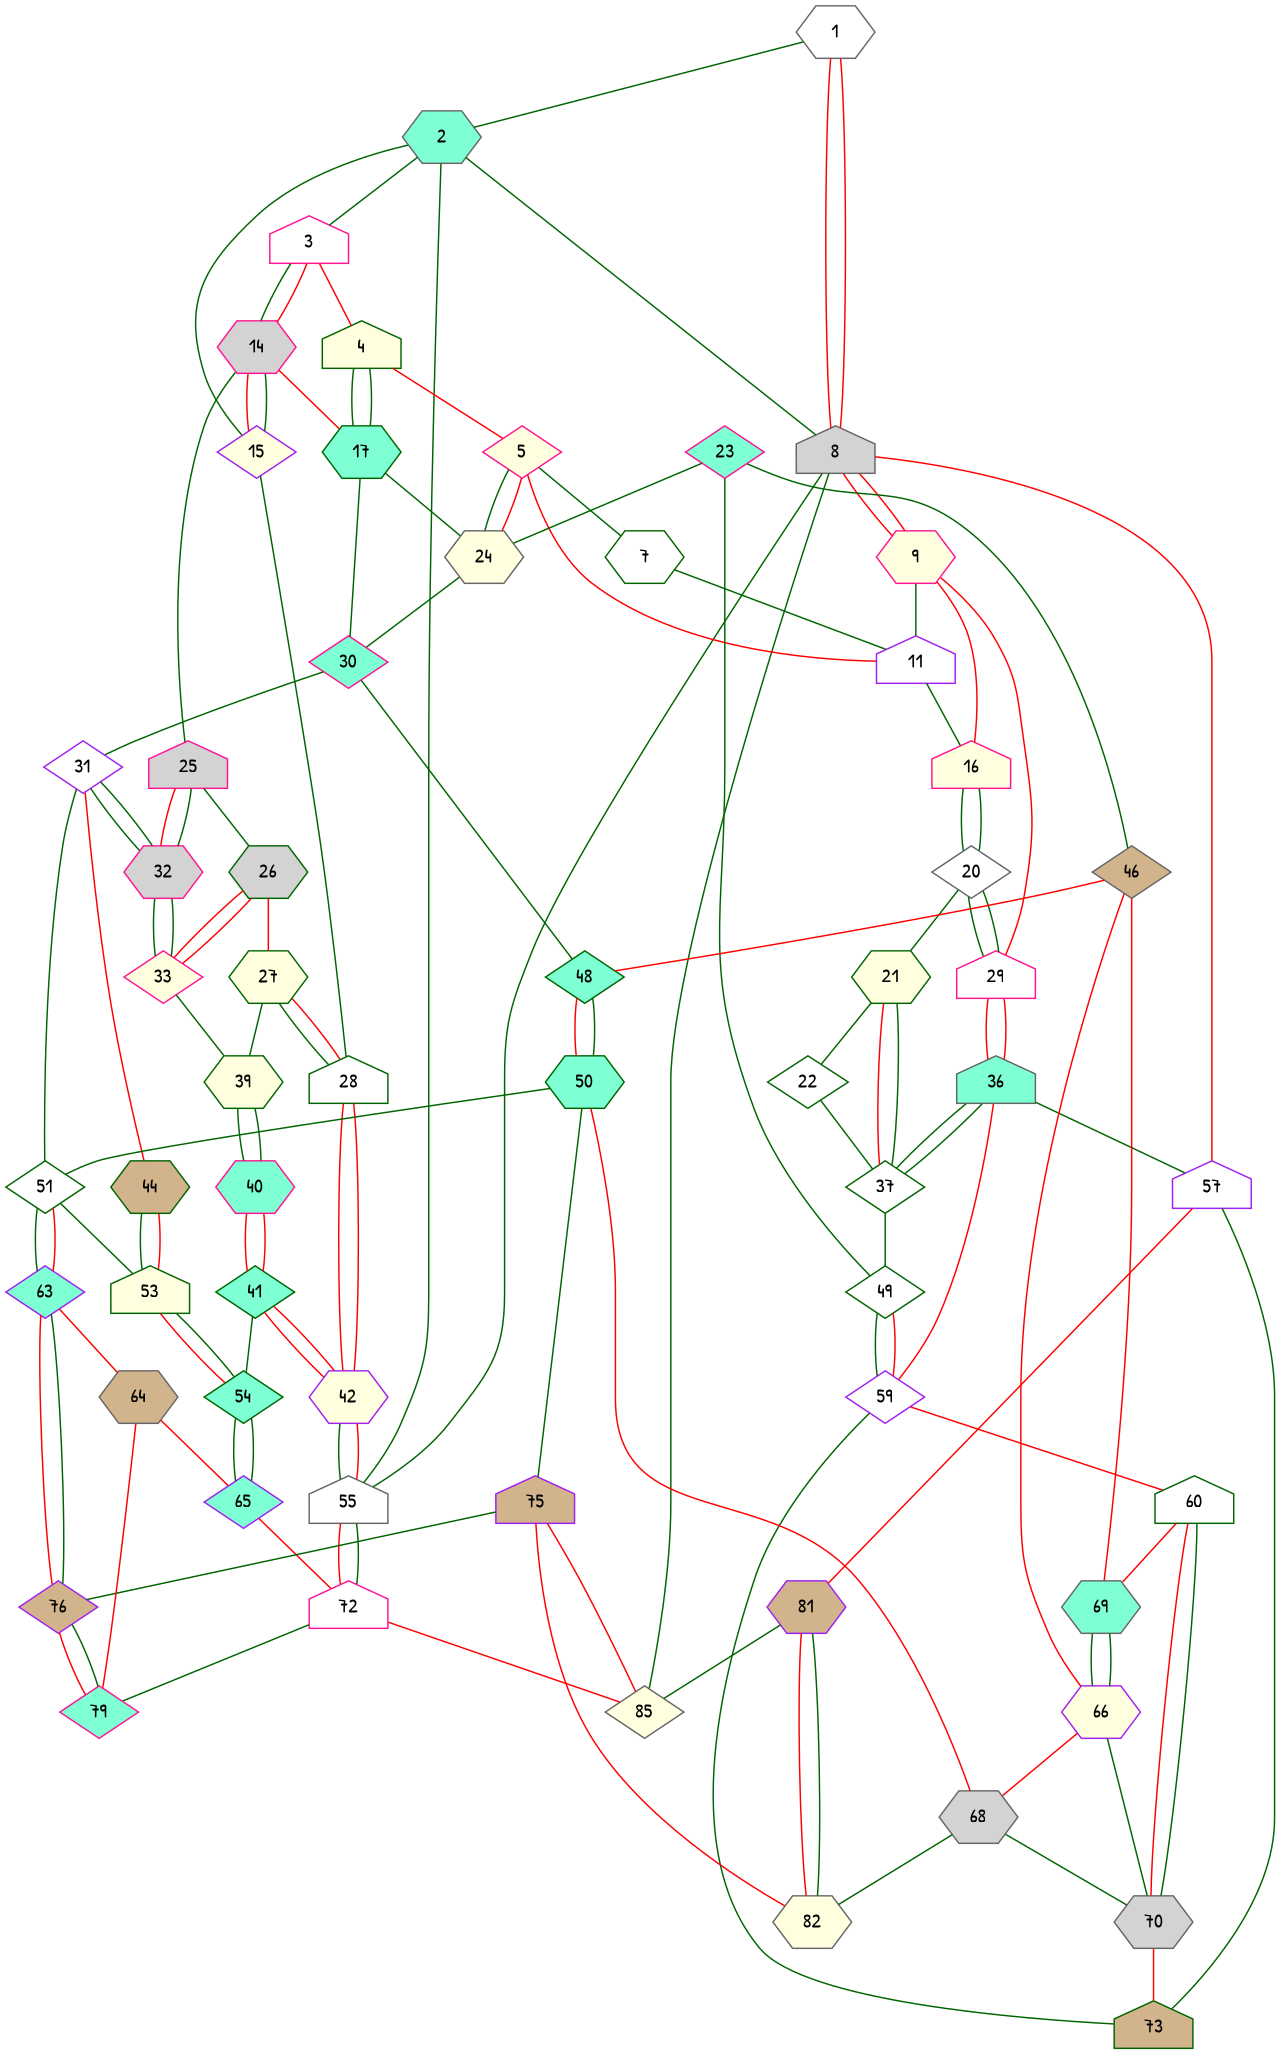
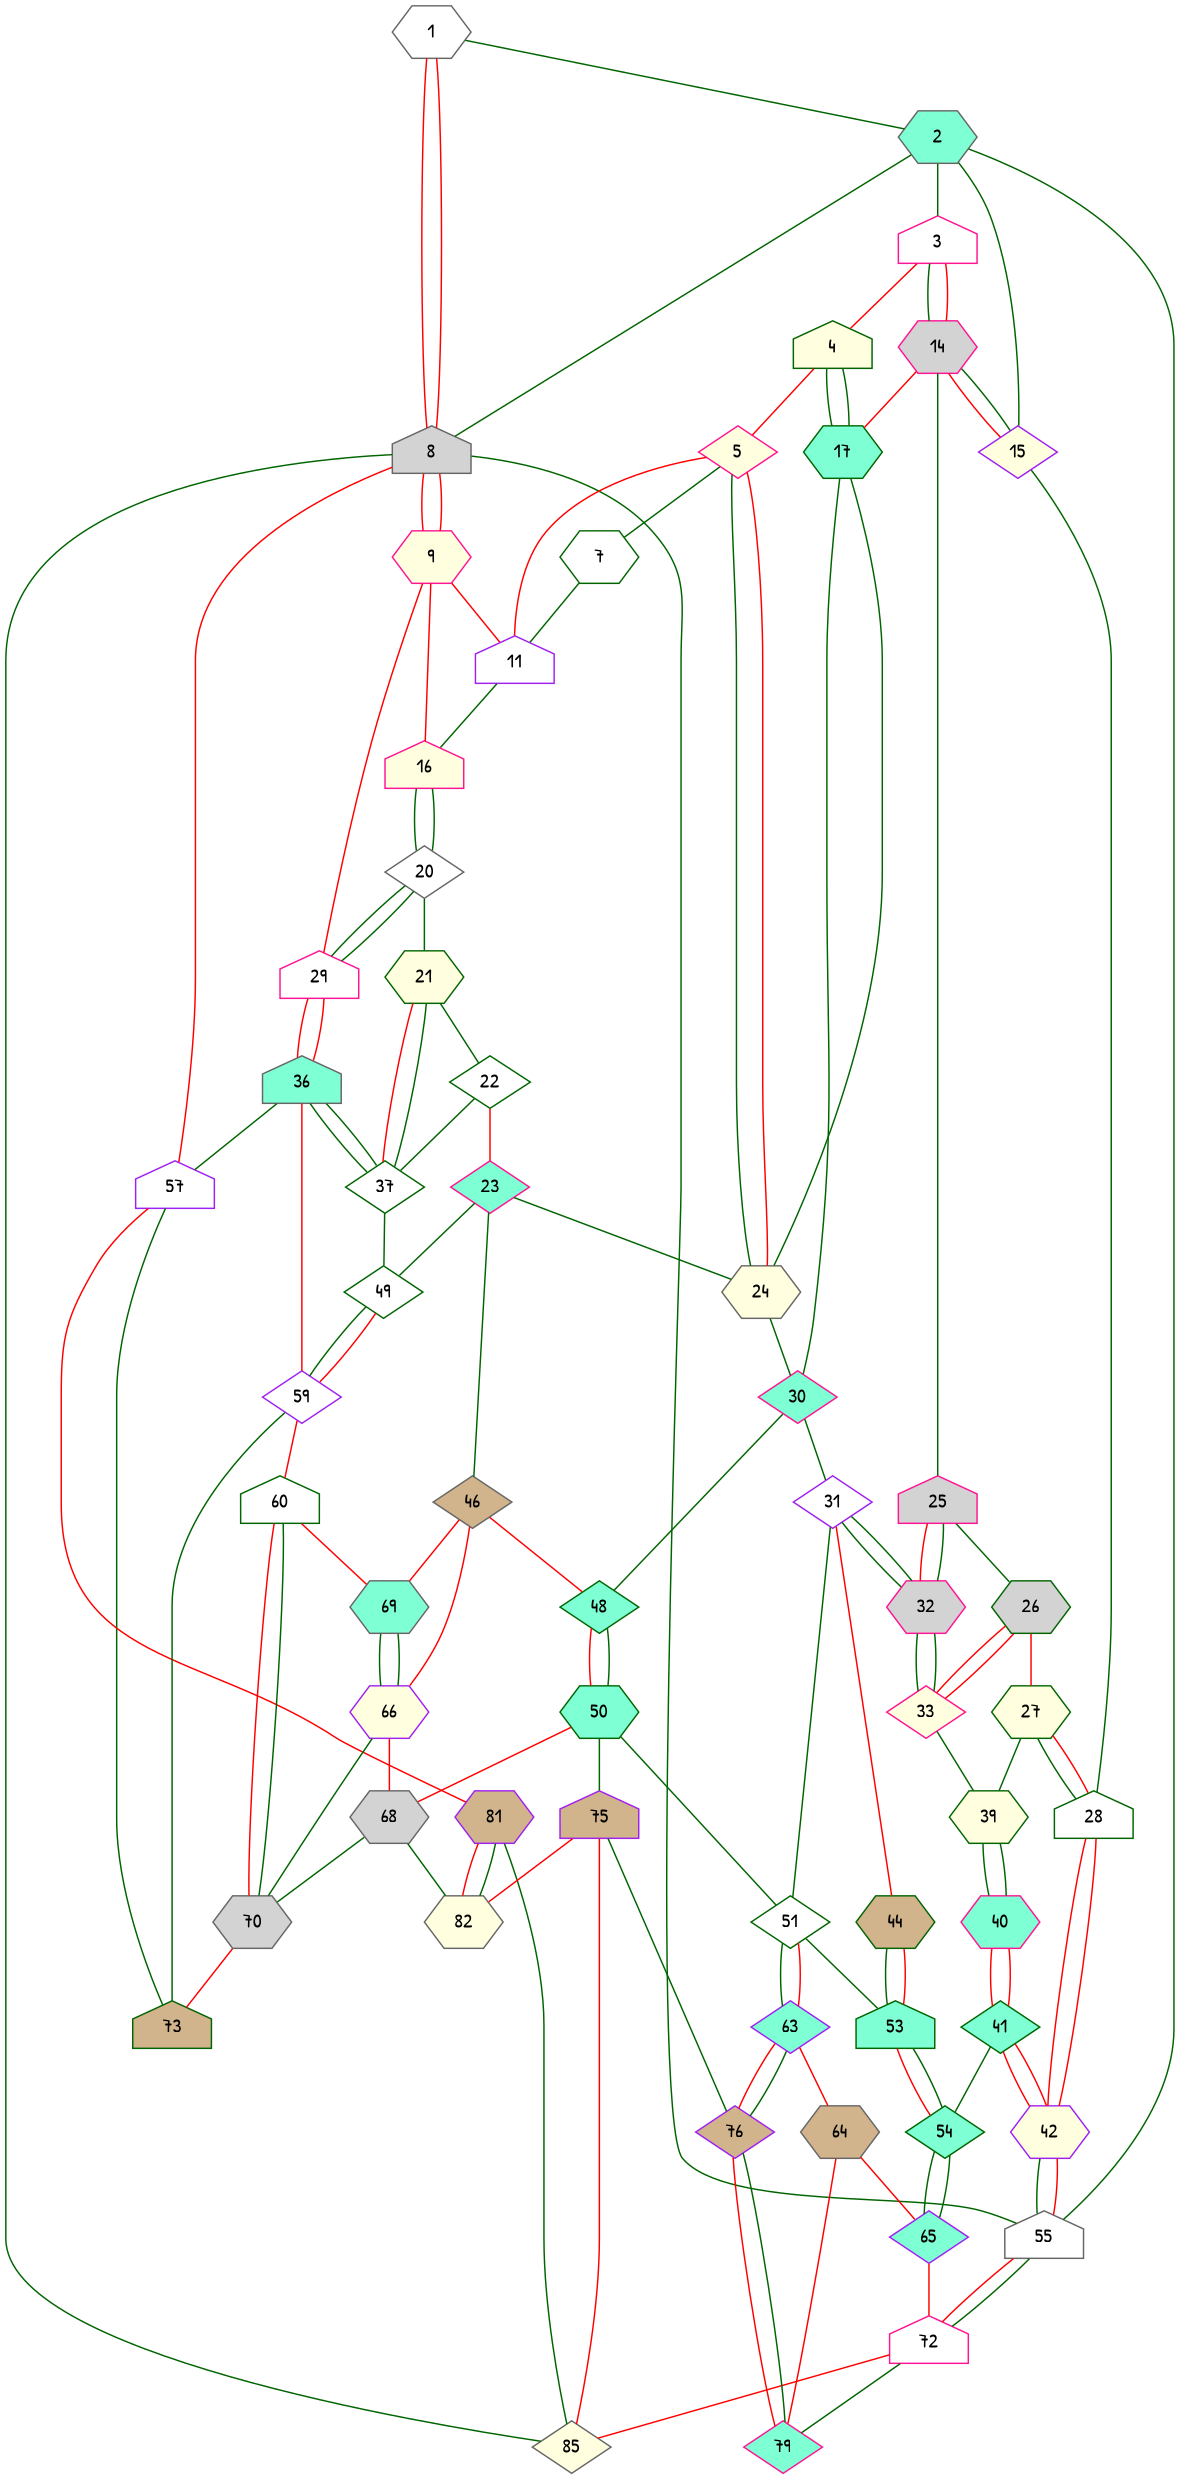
(916, 610) -> (476, 613)
none -> (490, 1135)
(150, 1292) -> (895, 2027)
